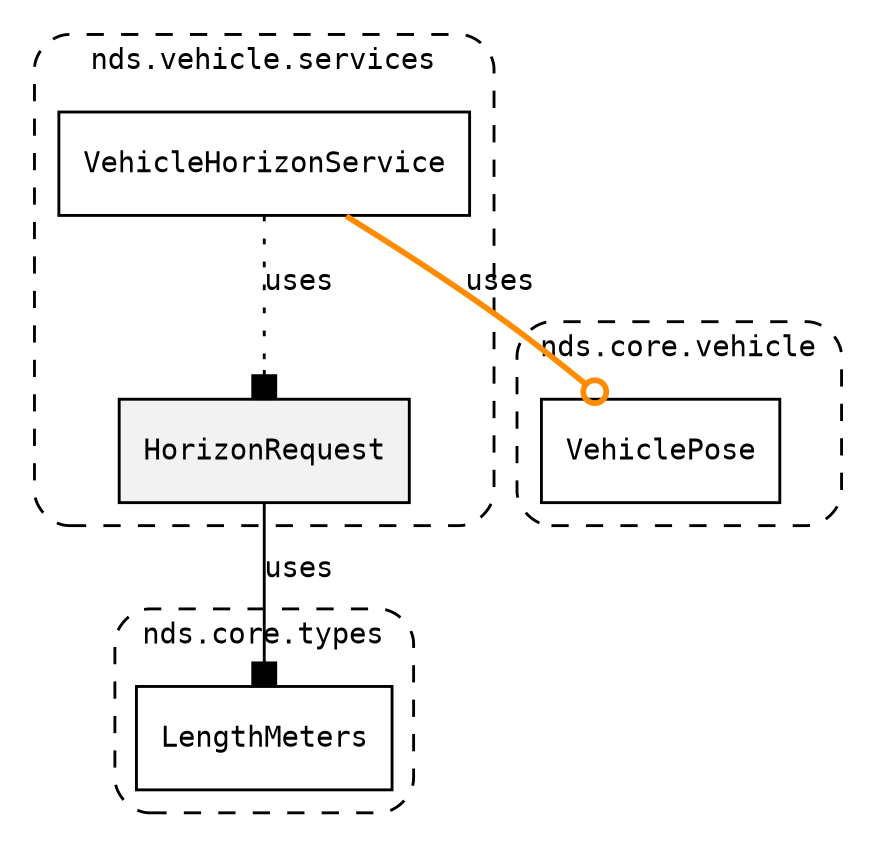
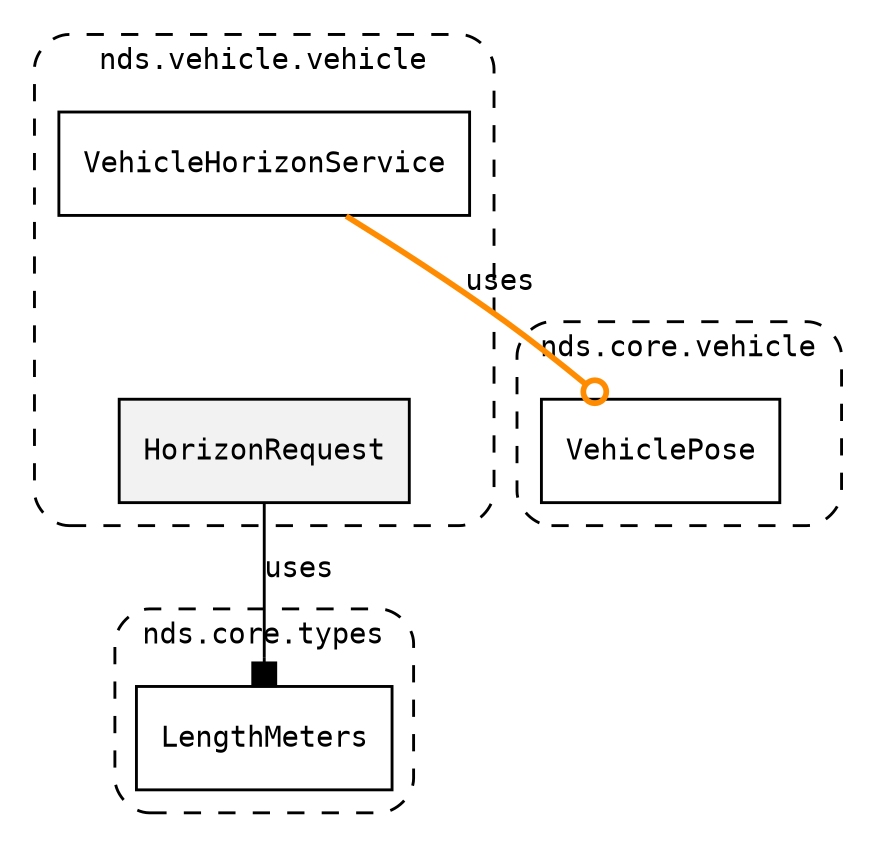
(264, 62) -> (264, 62)
(264, 293) -> none
